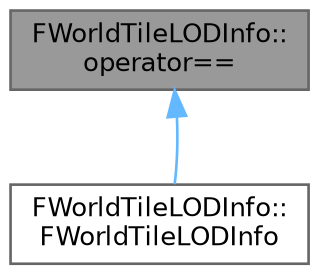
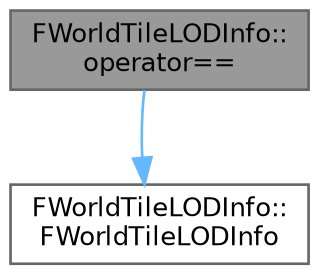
(177, 150) -> (142, 124)
